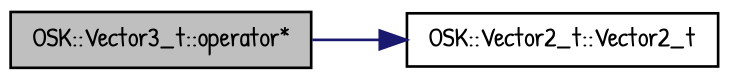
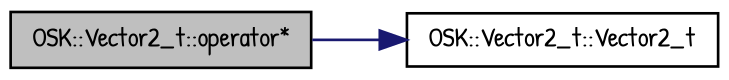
(161, 40) -> (161, 40)
